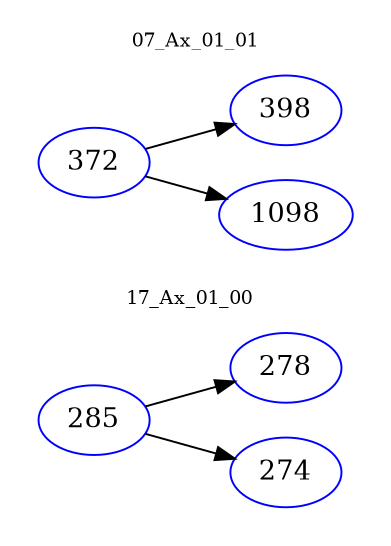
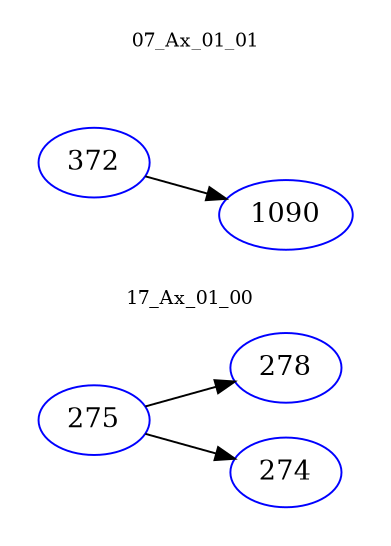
(286, 110) -> none
(286, 215) -> (286, 215)
(94, 420) -> (94, 420)
